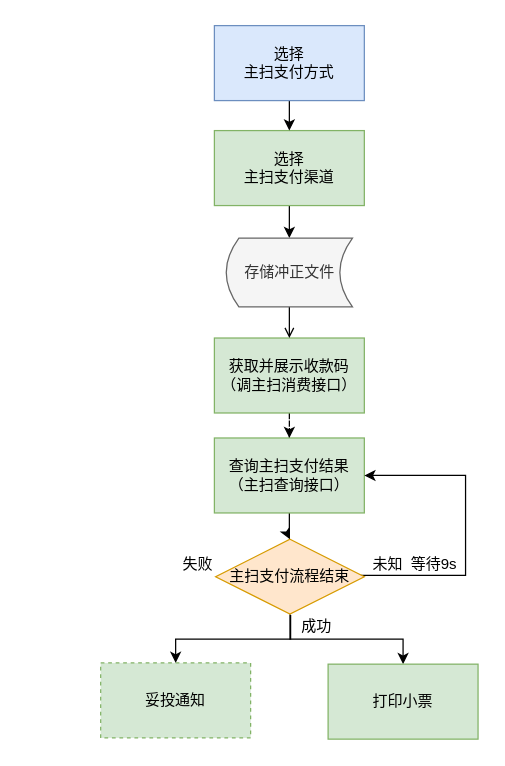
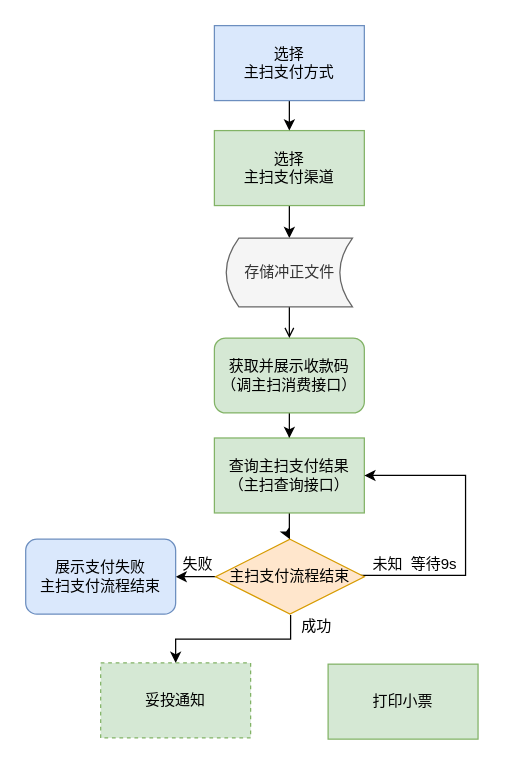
(289, 376) -> (289, 376)
(289, 421) -> (289, 421)
none -> (101, 577)
none -> (192, 577)
(356, 639) -> none
